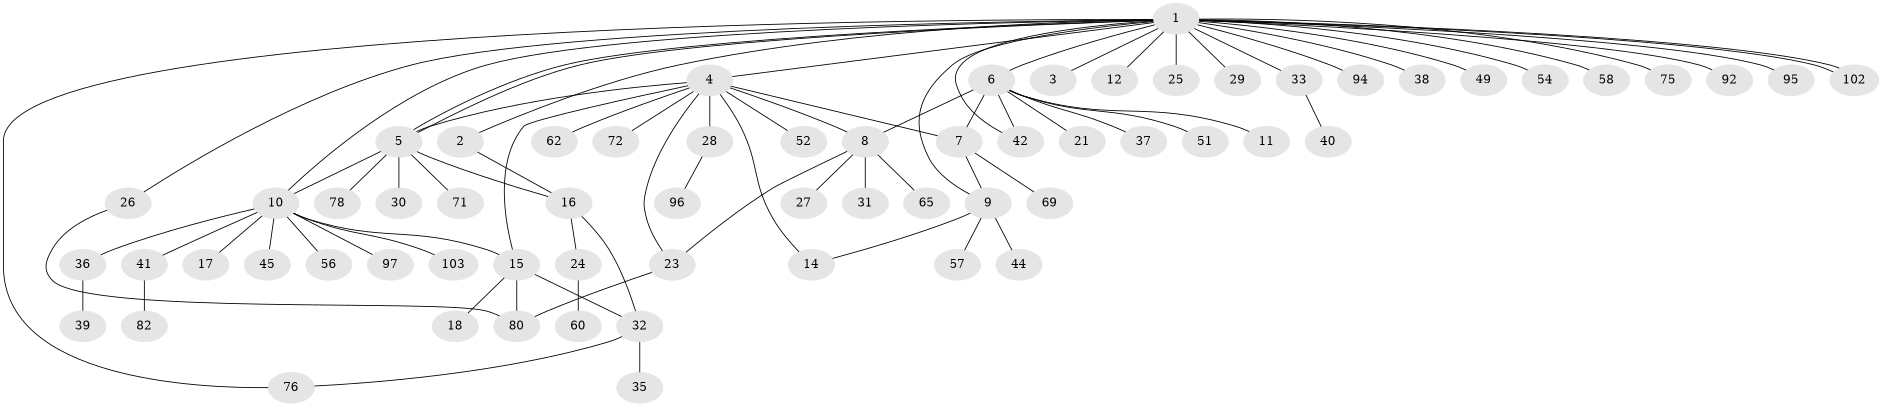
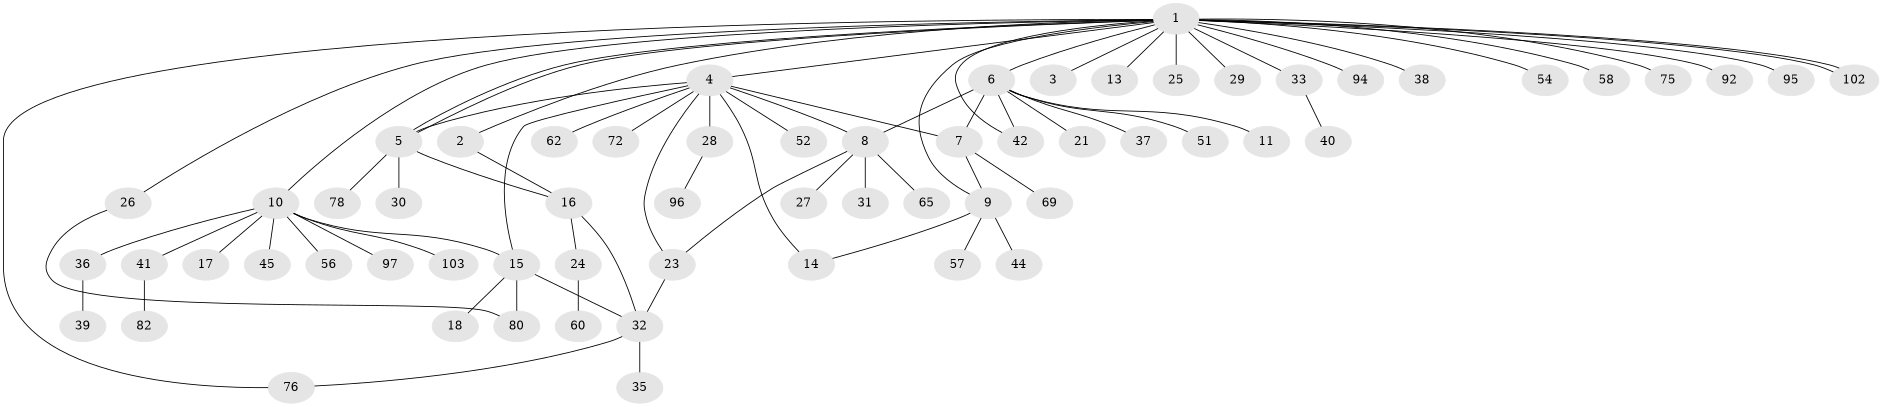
(1115, 80) -> (1115, 80)
(1484, 80) -> none
(337, 173) -> none
(460, 203) -> none
(593, 293) -> (656, 296)
